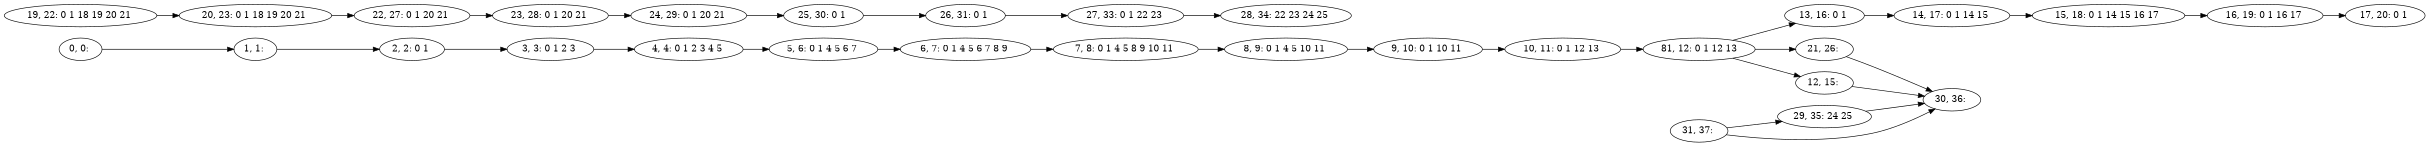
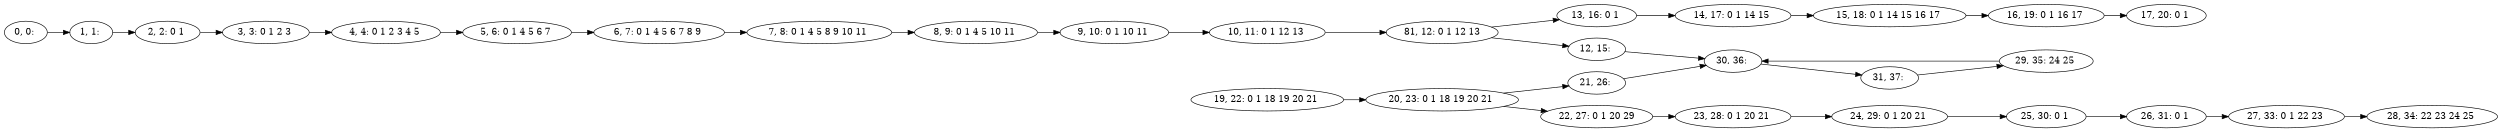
(412, 16) -> (1597, 117)
(1772, 49) -> (1533, 90)
(1830, 139) -> (1808, 69)
